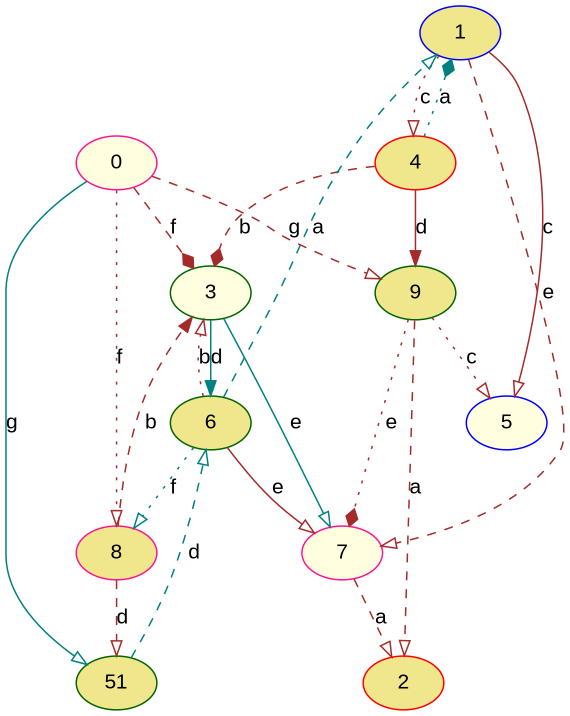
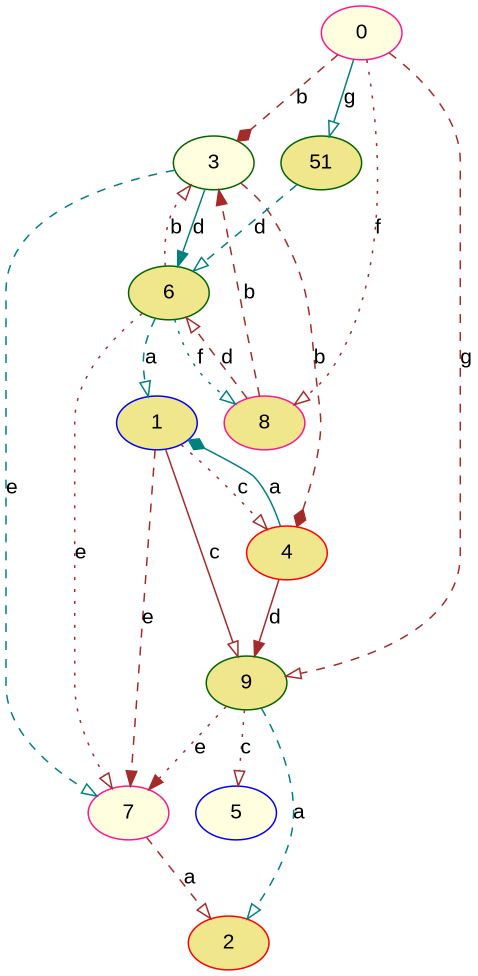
(435, 106) -> (254, 477)
(285, 188) -> (312, 337)
(543, 211) -> (199, 546)
(173, 228) -> (302, 98)
(551, 347) -> (143, 610)
(381, 414) -> (193, 743)
(274, 415) -> (6, 444)
(410, 480) -> (293, 809)
(262, 489) -> (75, 535)
(117, 610) -> (221, 364)
